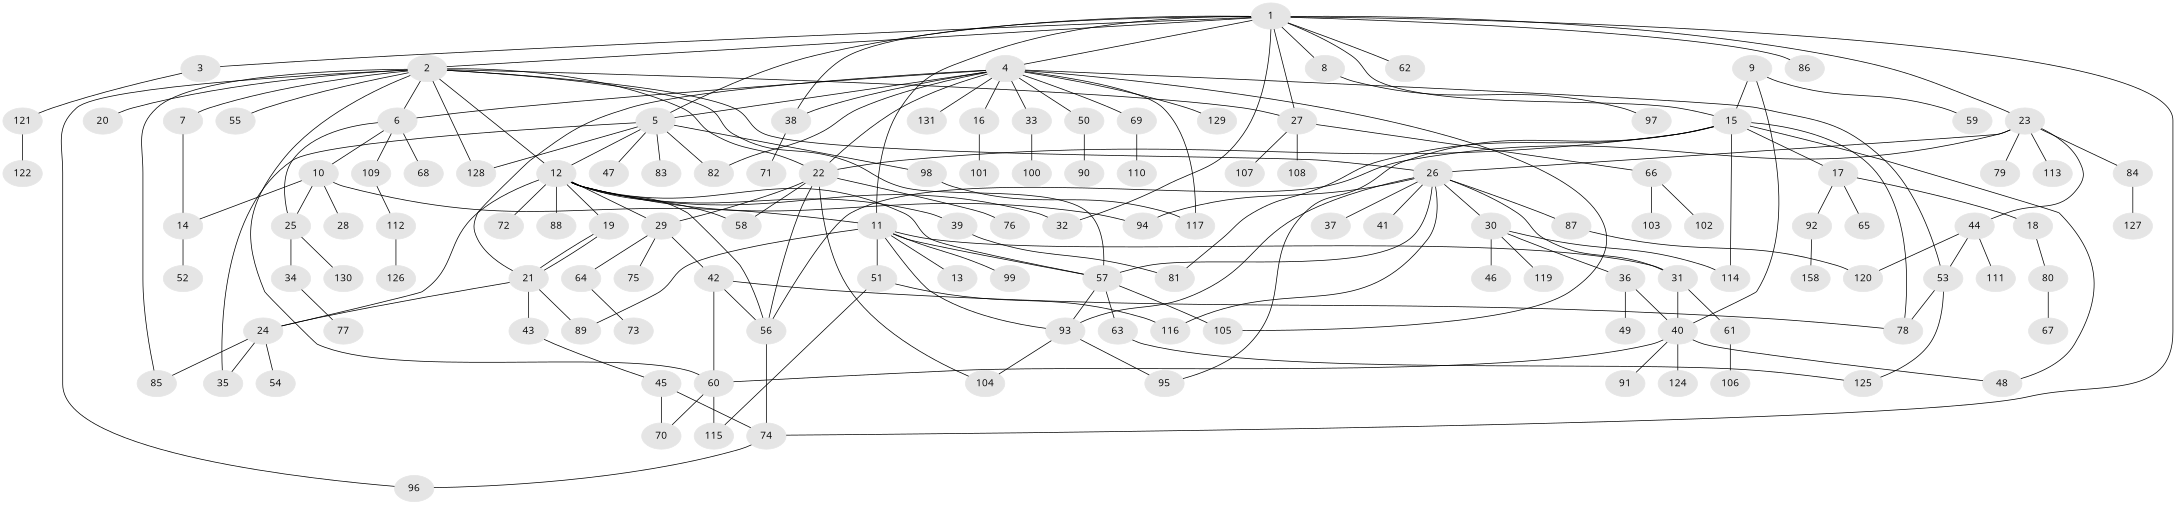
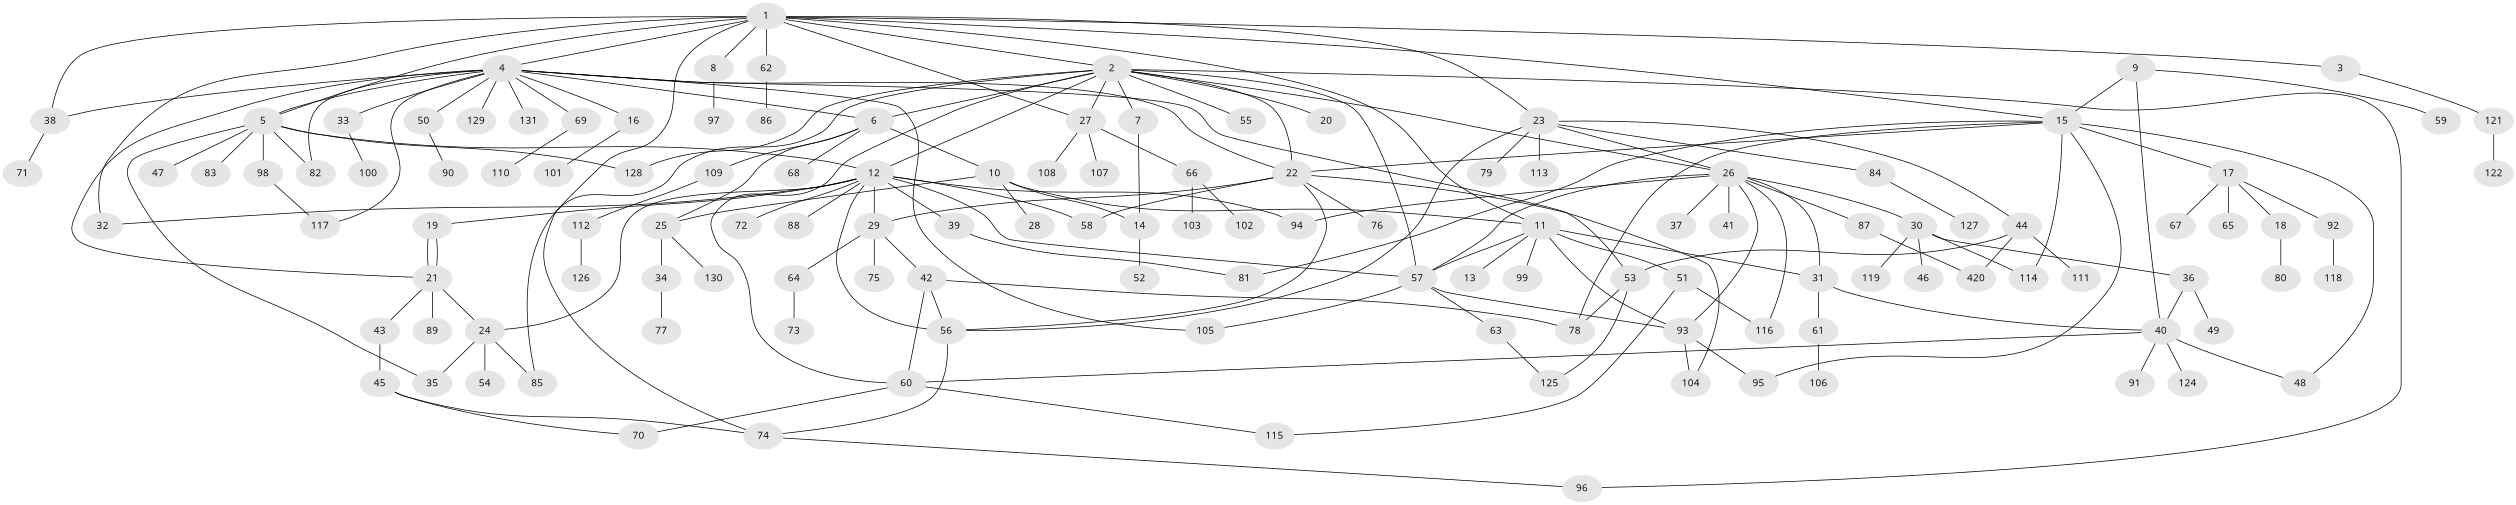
(1541, 29) -> (766, 95)
(719, 255) -> none
(1811, 279) -> (2333, 279)
(1863, 279) -> (1976, 279)
(2048, 305) -> (2202, 200)
